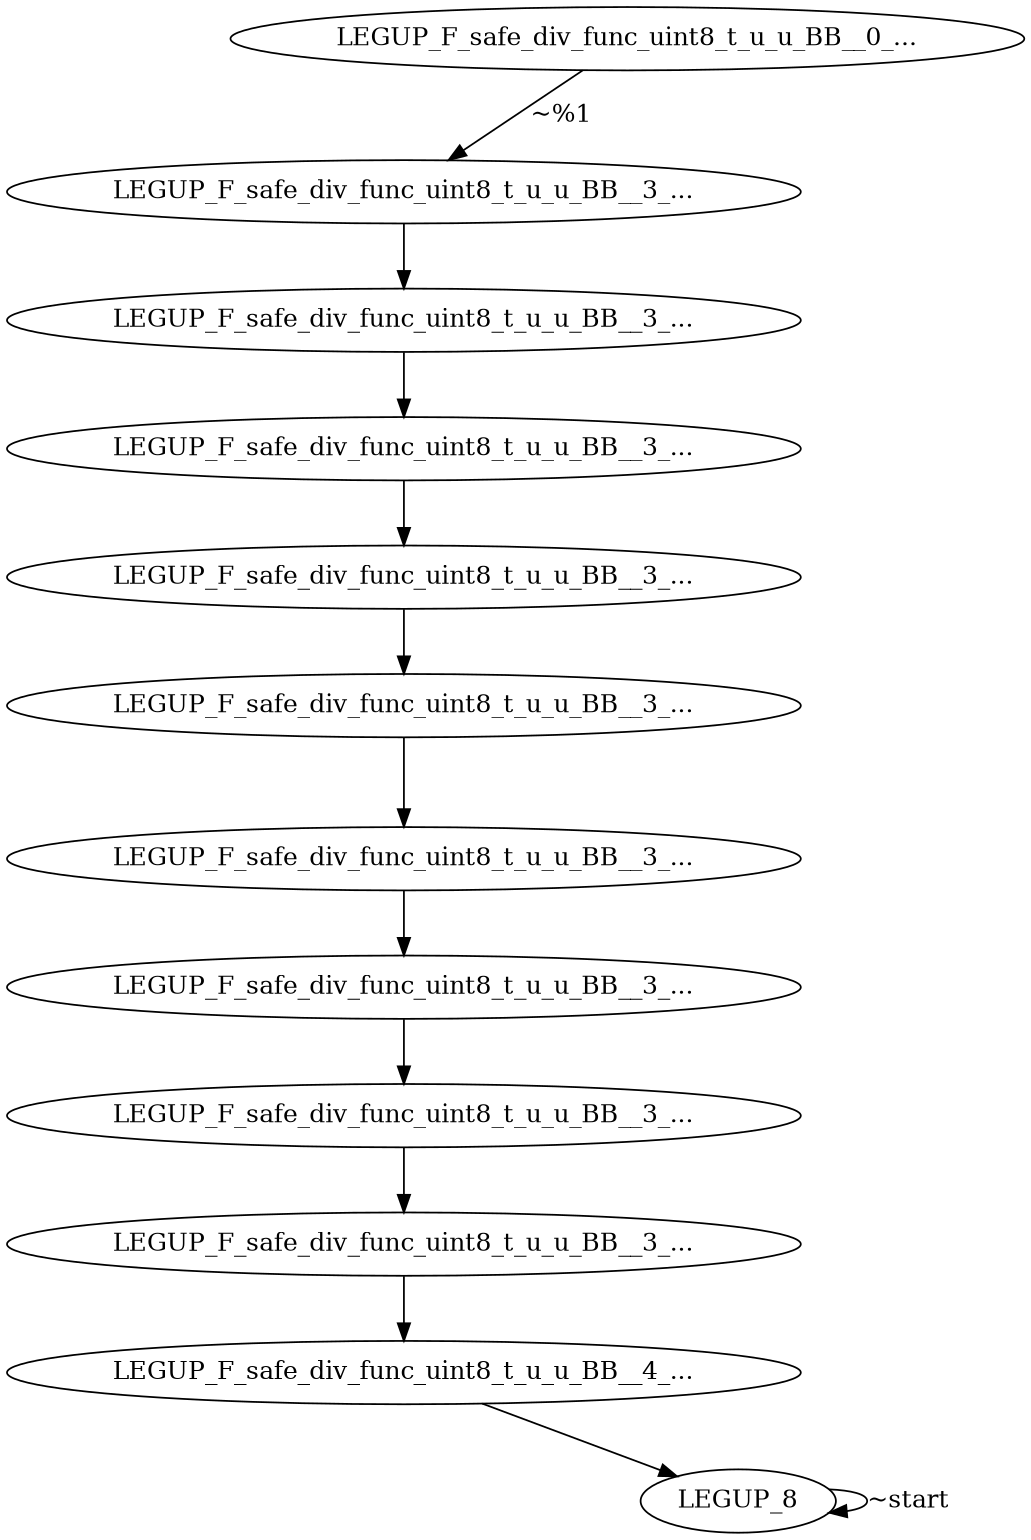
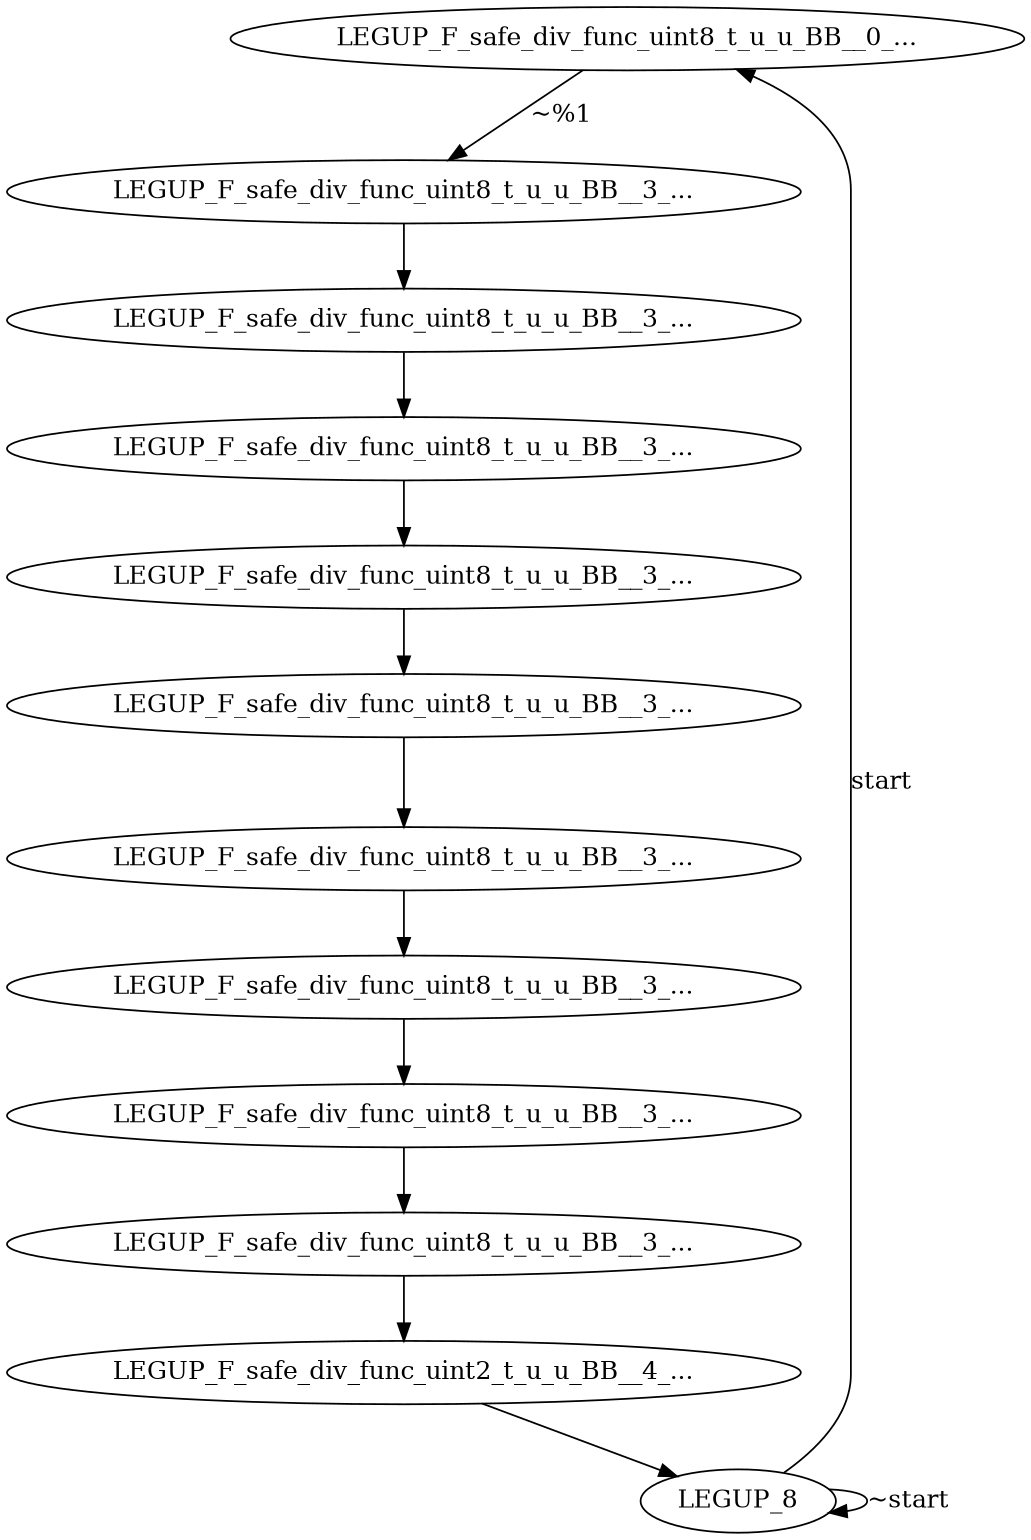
none -> (851, 765)
(404, 1373) -> (404, 1373)
